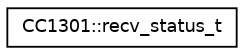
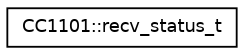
(122, 28) -> (122, 28)
